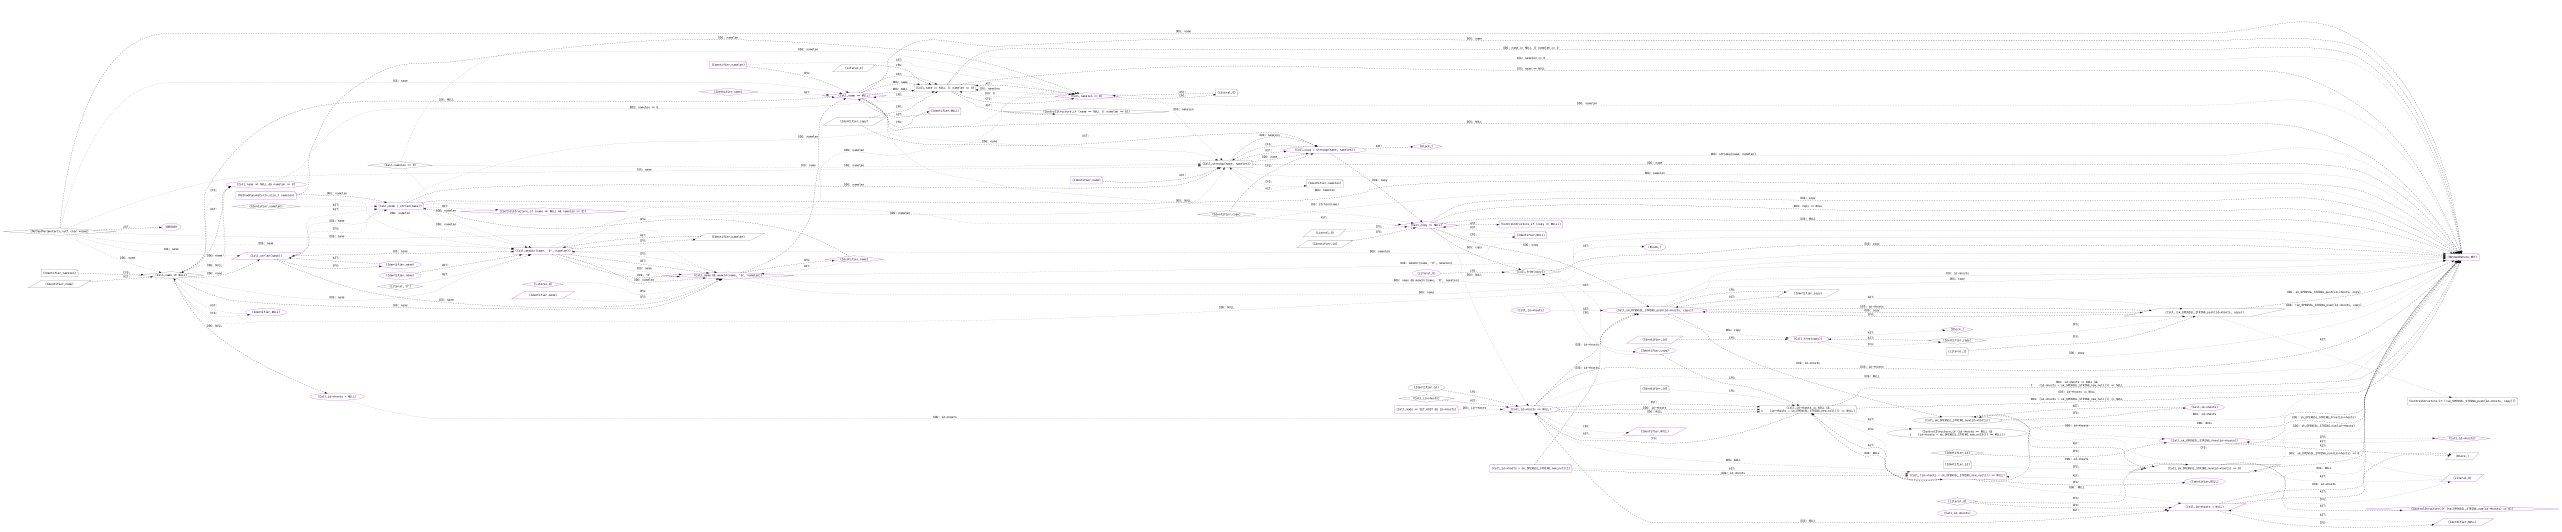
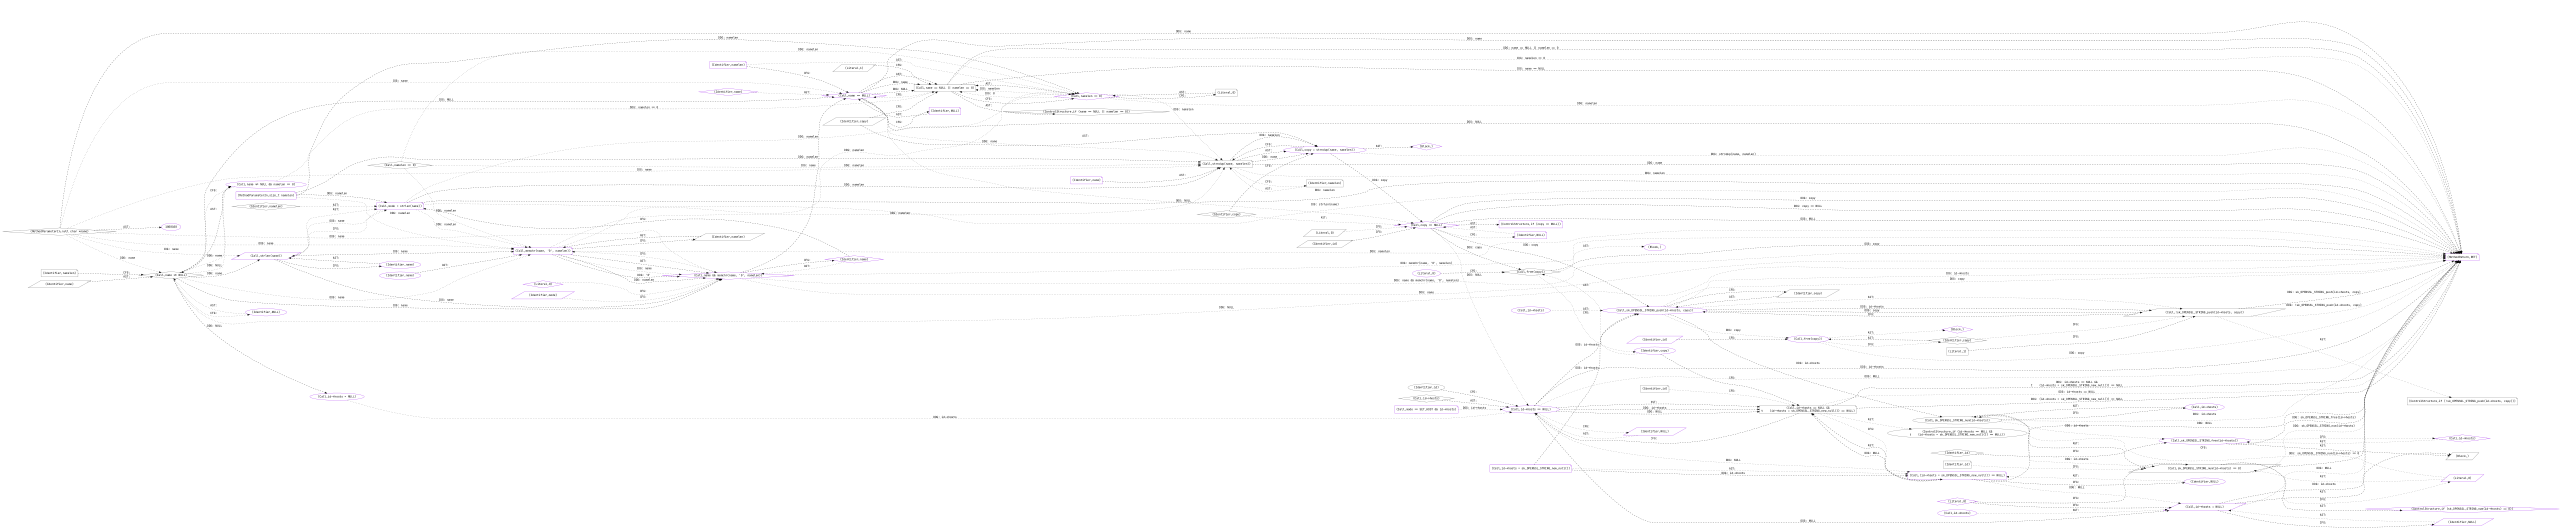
none -> (743, 159)
(543, 212) -> none
(400, 287) -> none
